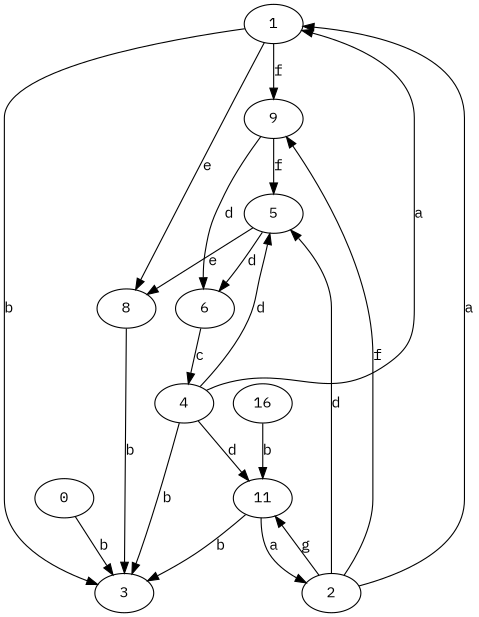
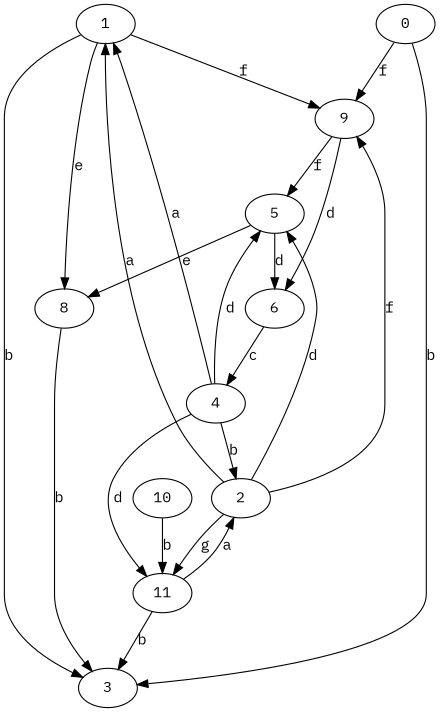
none -> (378, 67)
(263, 403) -> (162, 498)
(159, 494) -> (227, 446)
